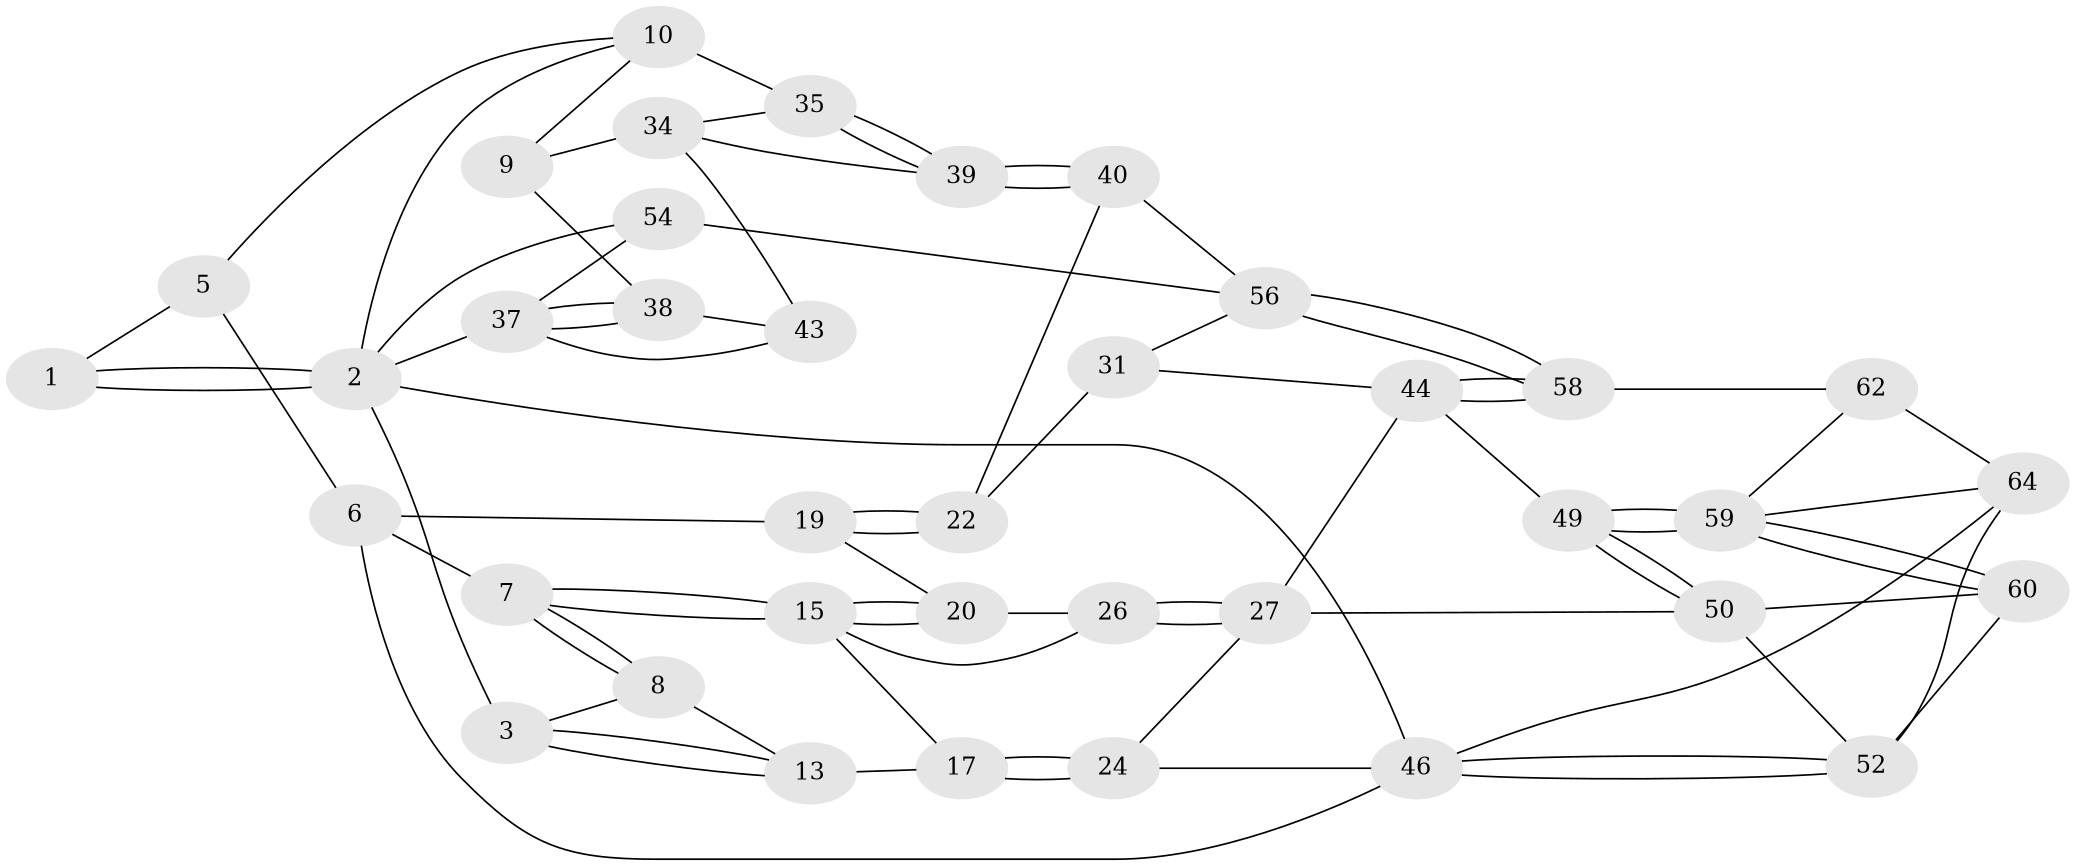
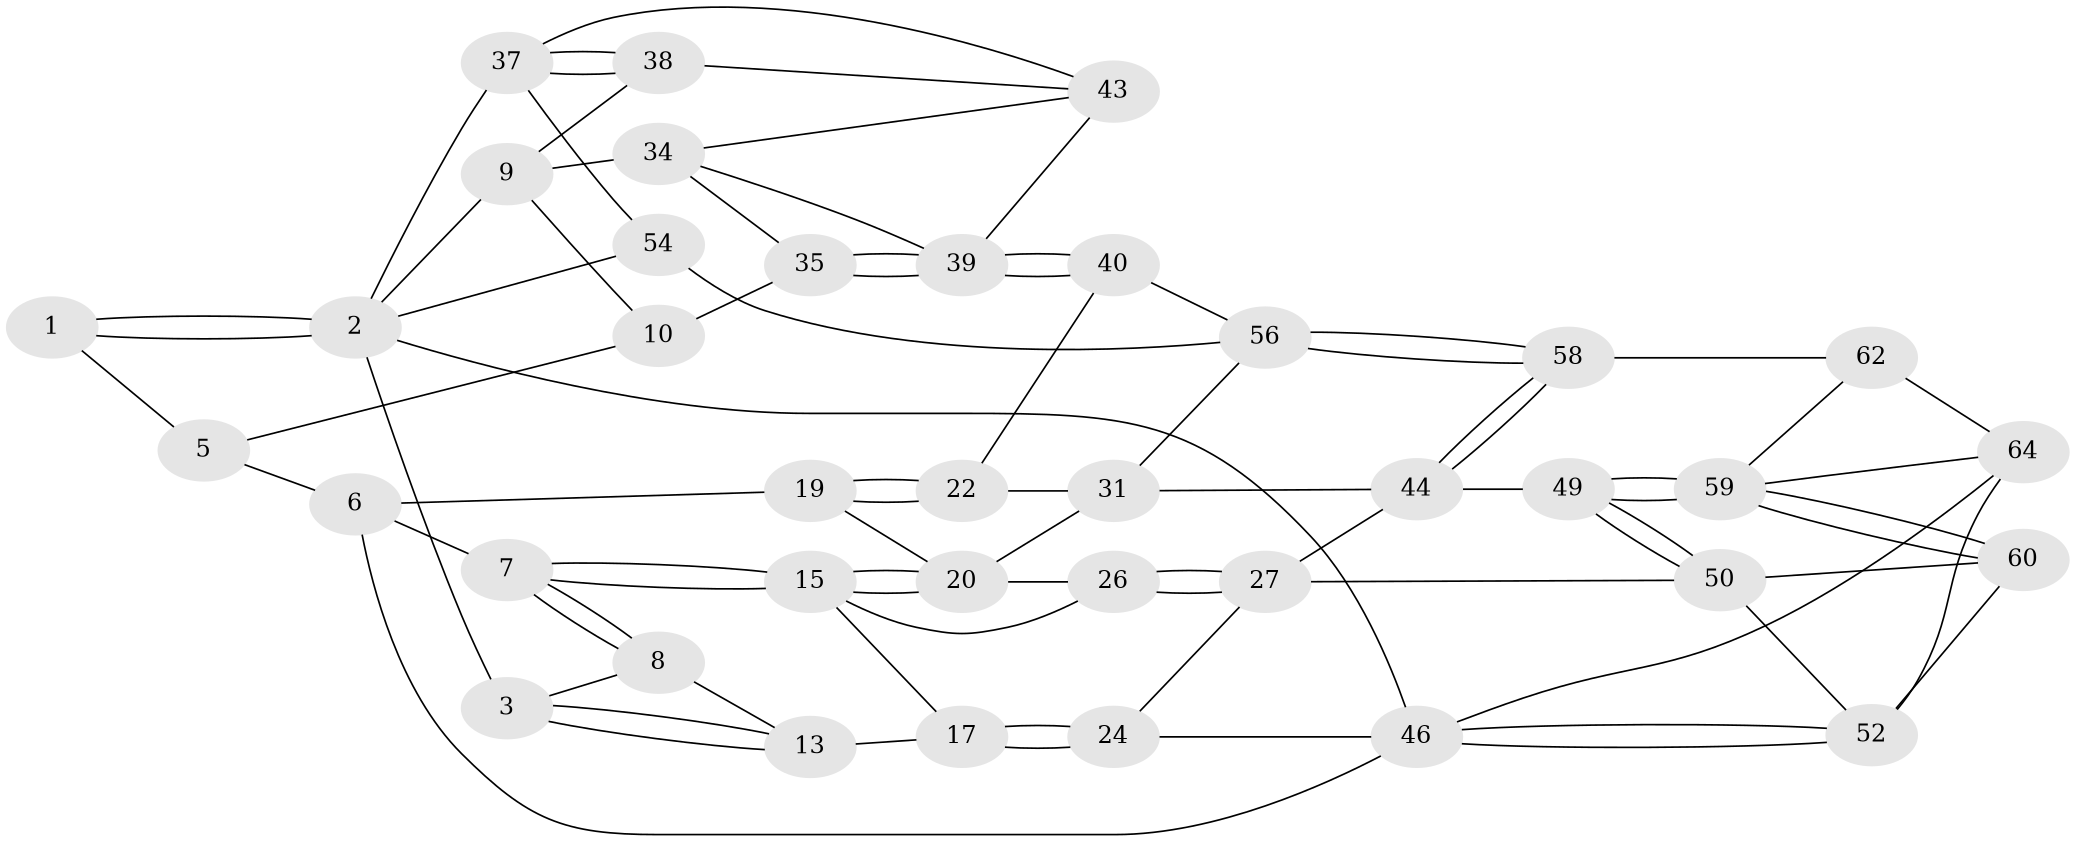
(437, 152) -> (431, 251)
none -> (1038, 178)
none -> (1038, 536)
